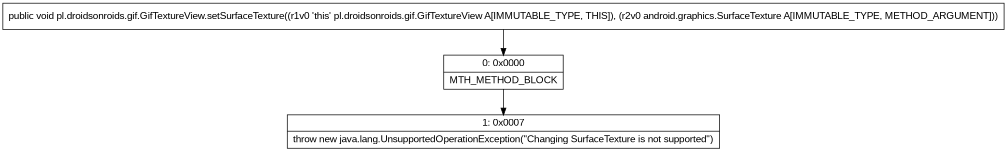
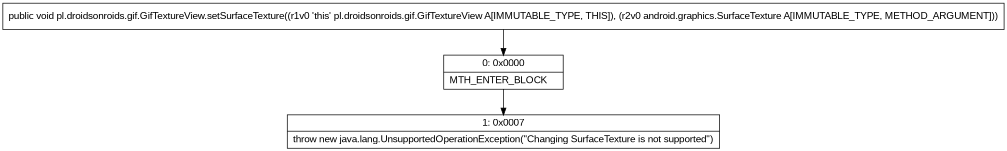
(503, 80) -> (498, 80)
